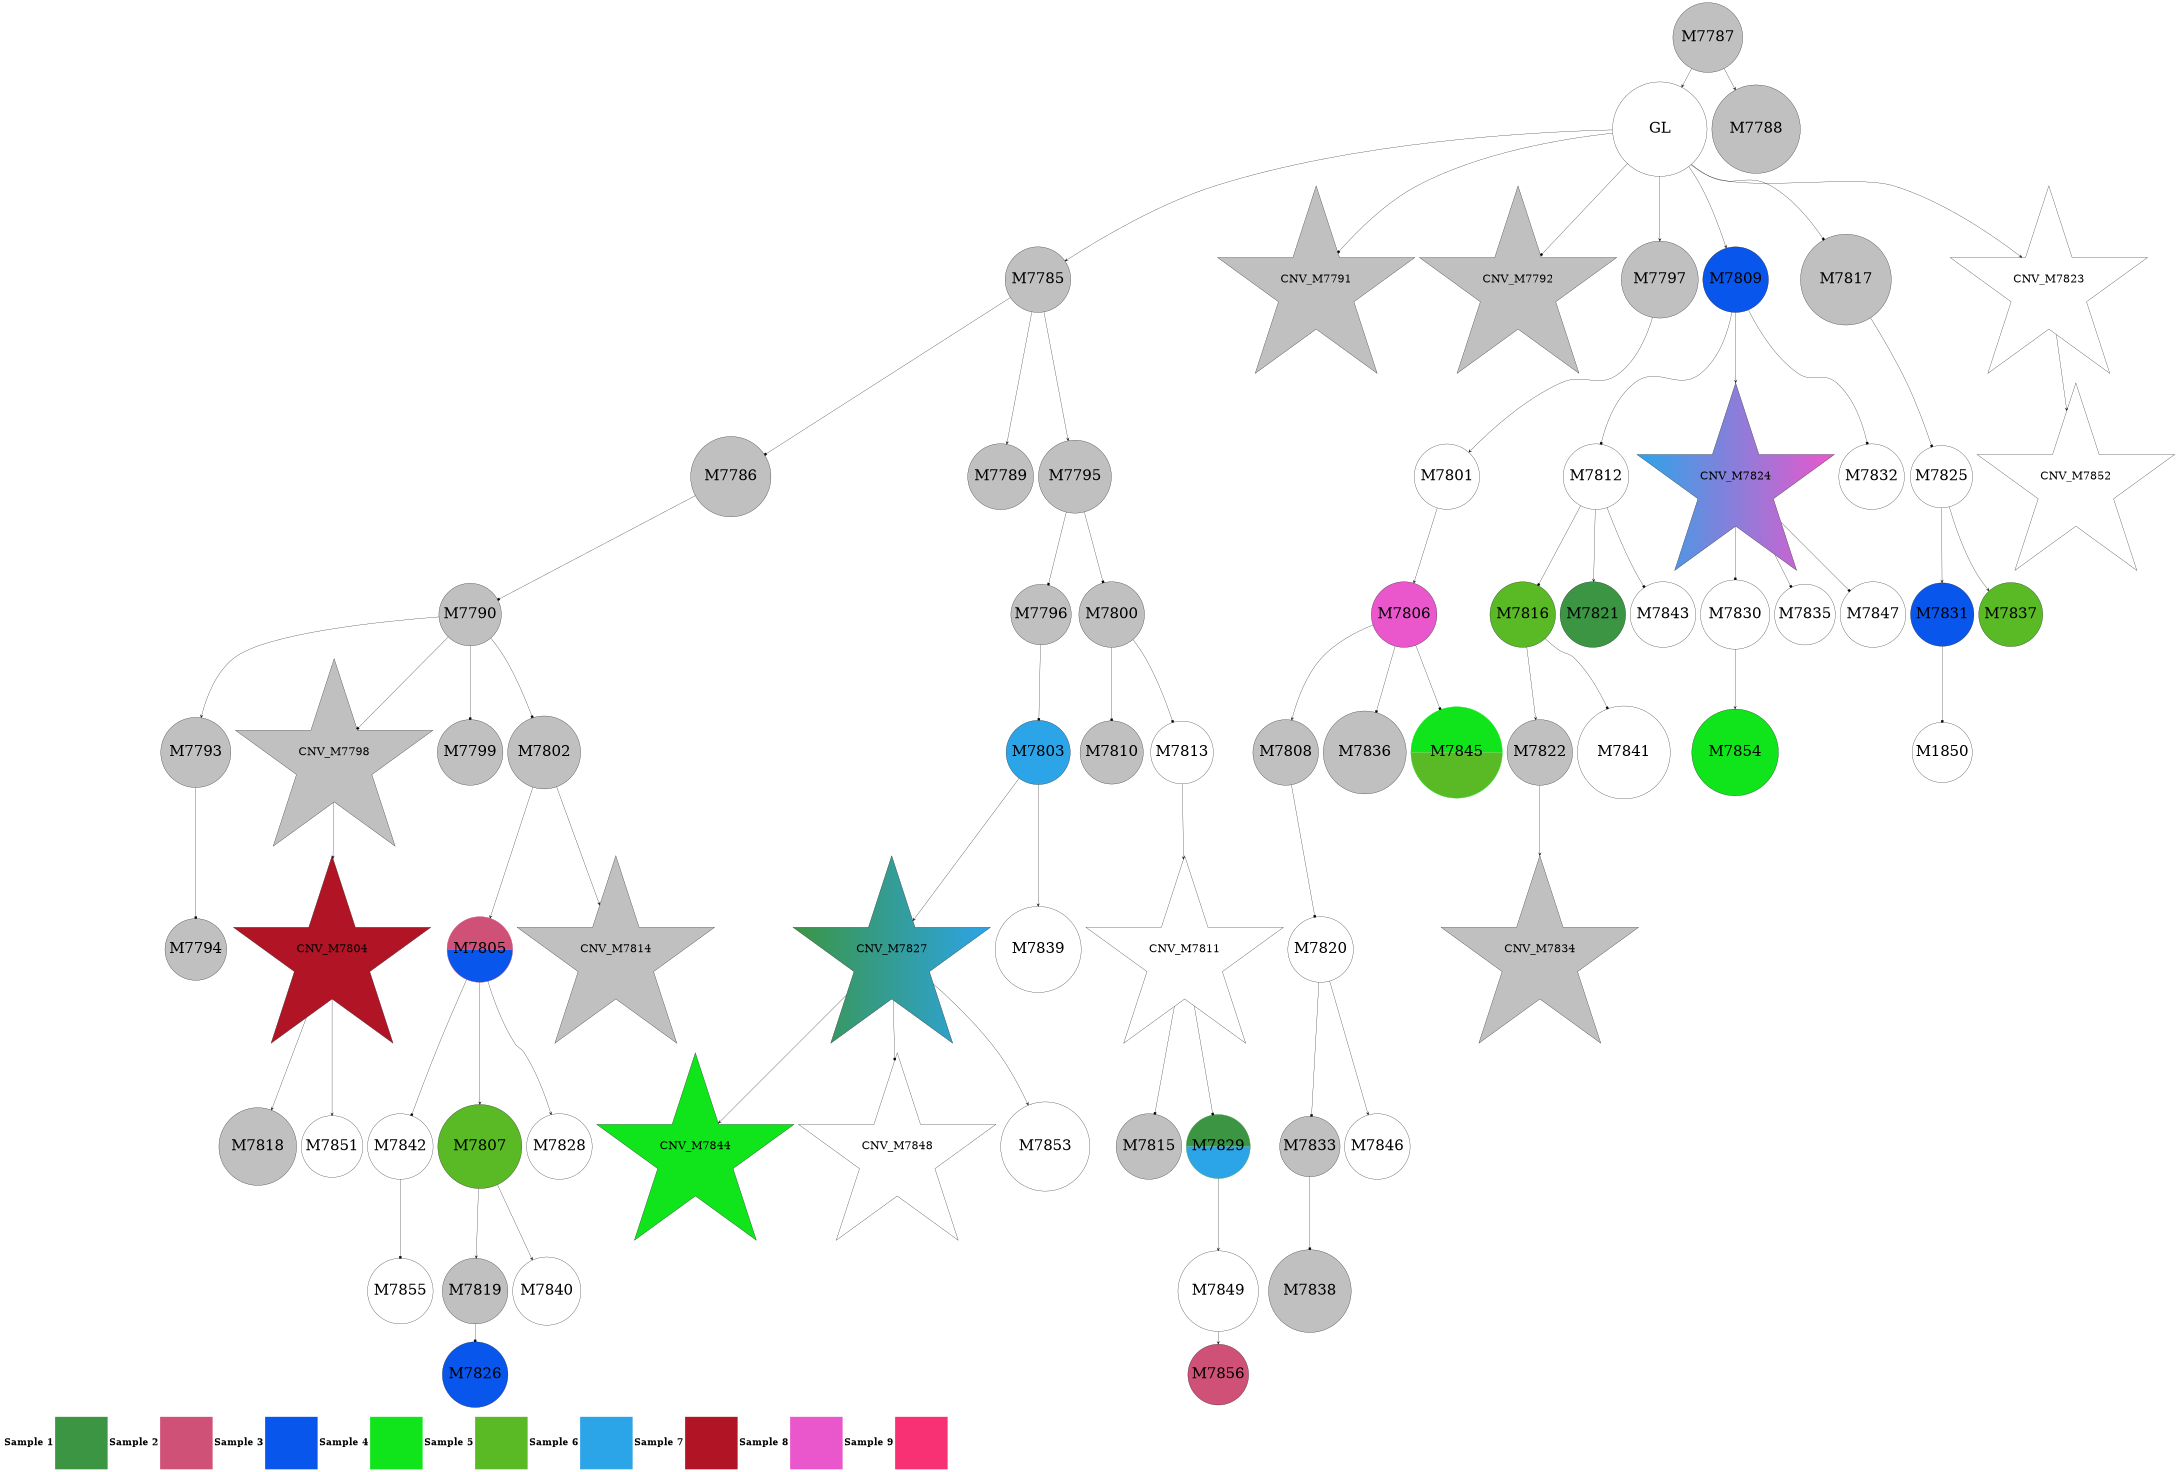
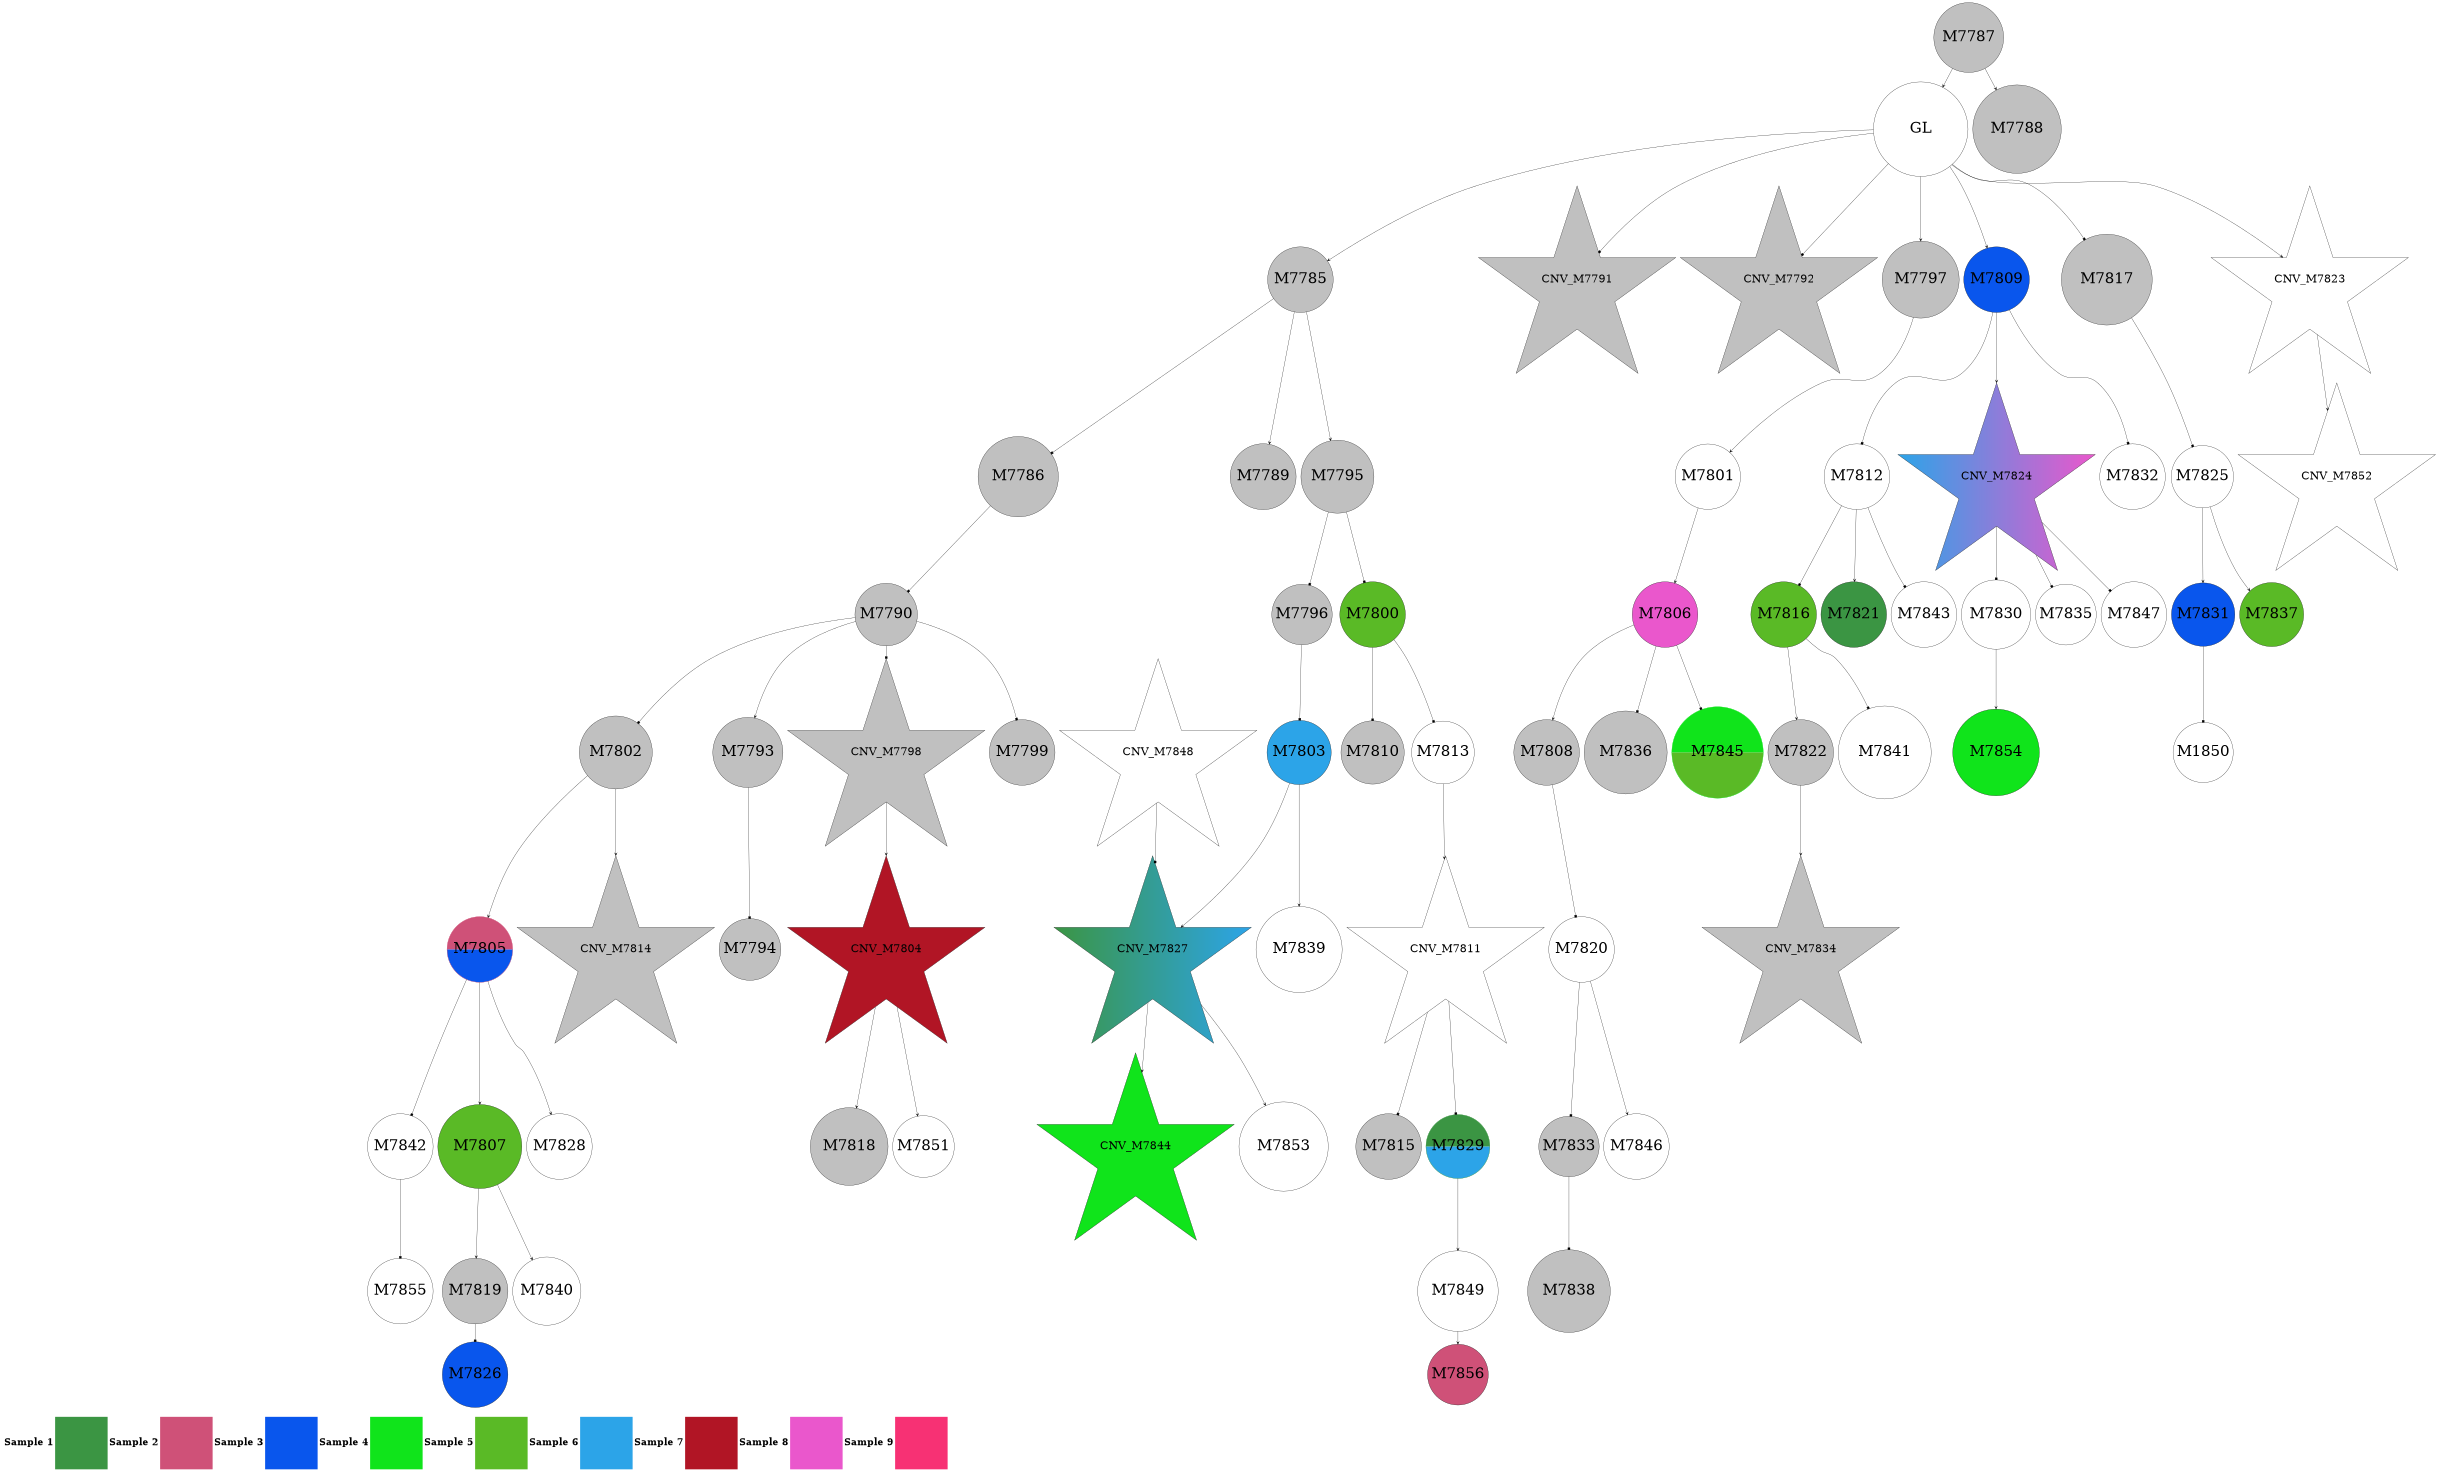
(1112, 615) -> (1373, 615)
(894, 1029) -> (1156, 832)
